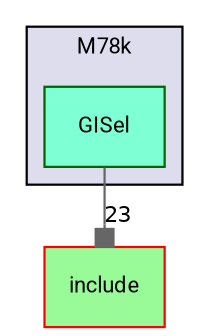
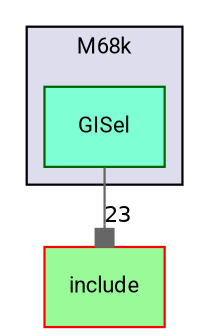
(105, 48) -> (105, 48)
